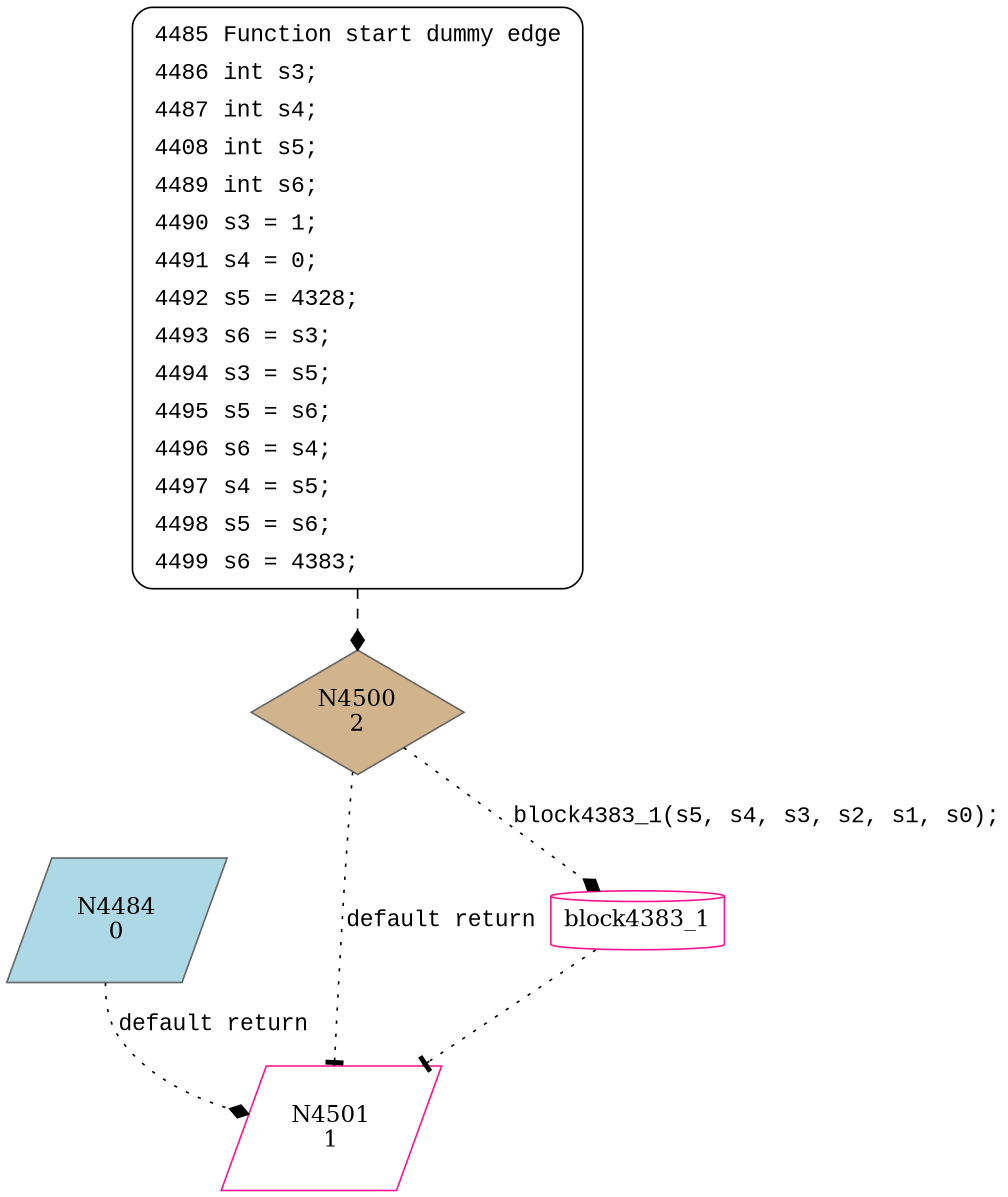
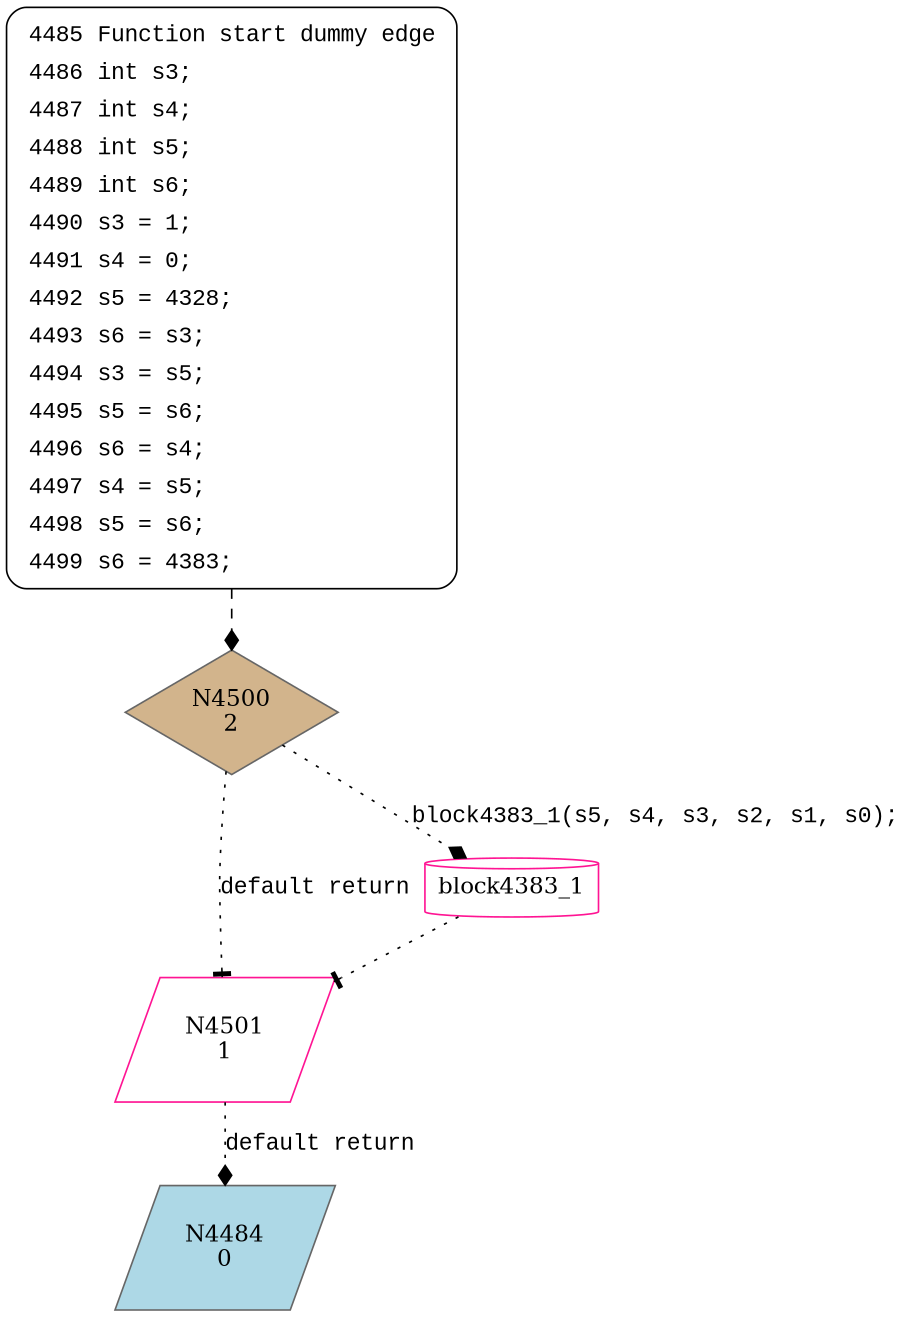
(182, 147) -> (56, 147)
(145, 1065) -> (225, 1134)
